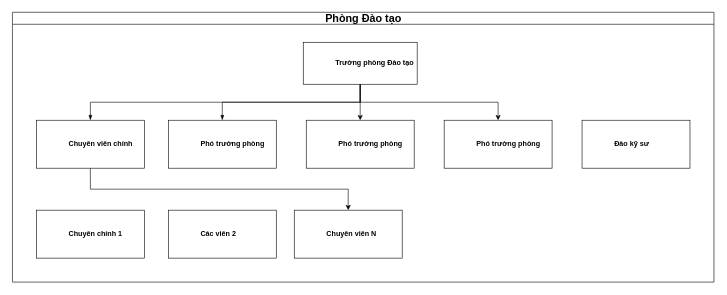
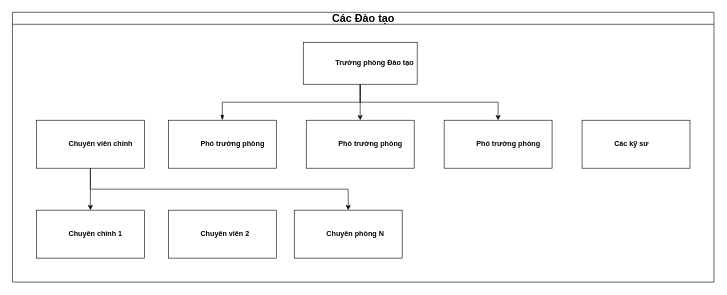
(364, 18) -> (364, 18)
(90, 107) -> none
(631, 144) -> (631, 144)
none -> (90, 198)
(218, 234) -> (224, 234)
(350, 234) -> (353, 234)
